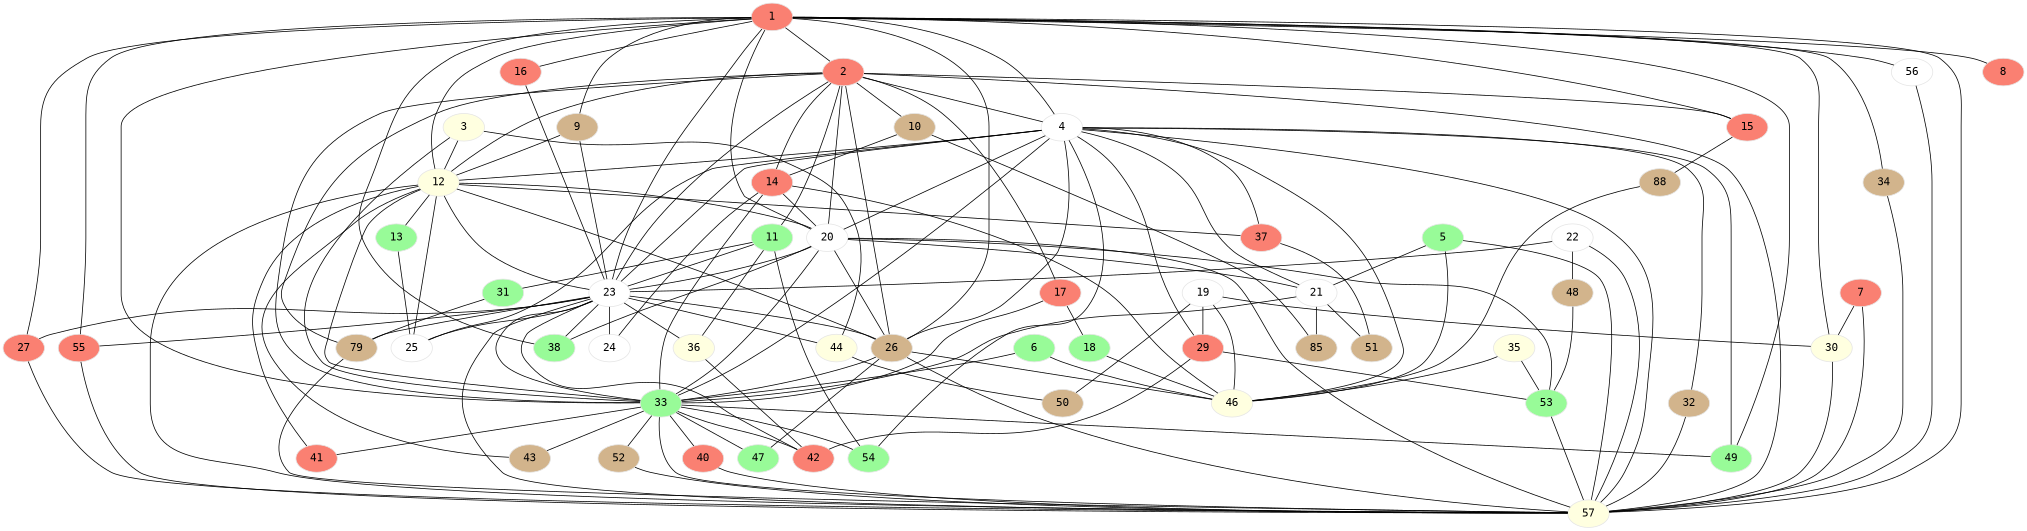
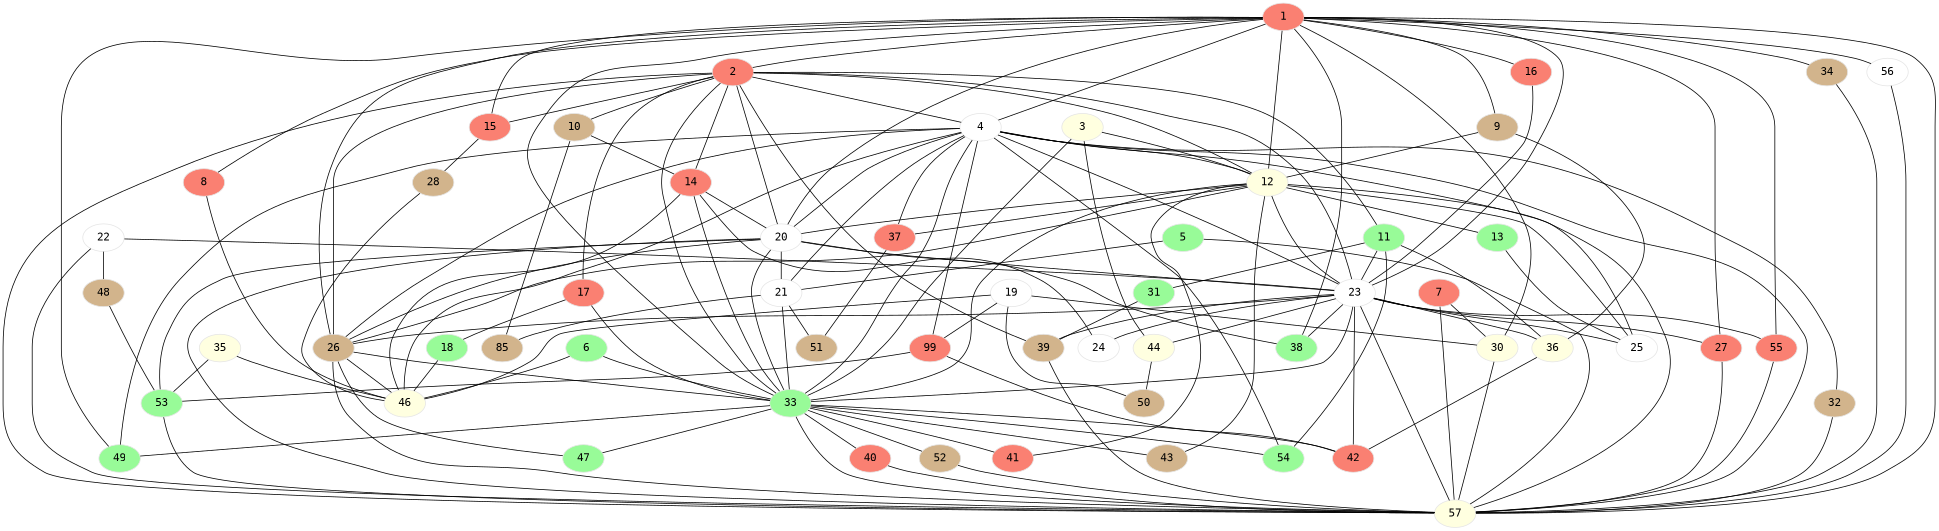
(1660, 182) -> (433, 182)
(593, 210) -> (1636, 221)
(356, 348) -> (1043, 348)
(1203, 348) -> (930, 348)
(1417, 367) -> (264, 327)
